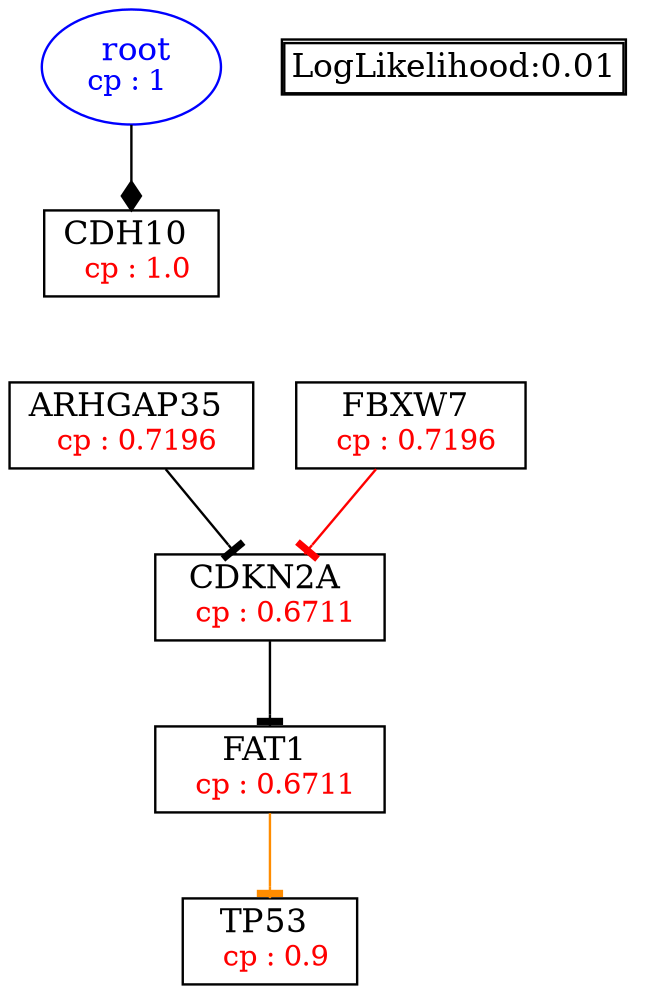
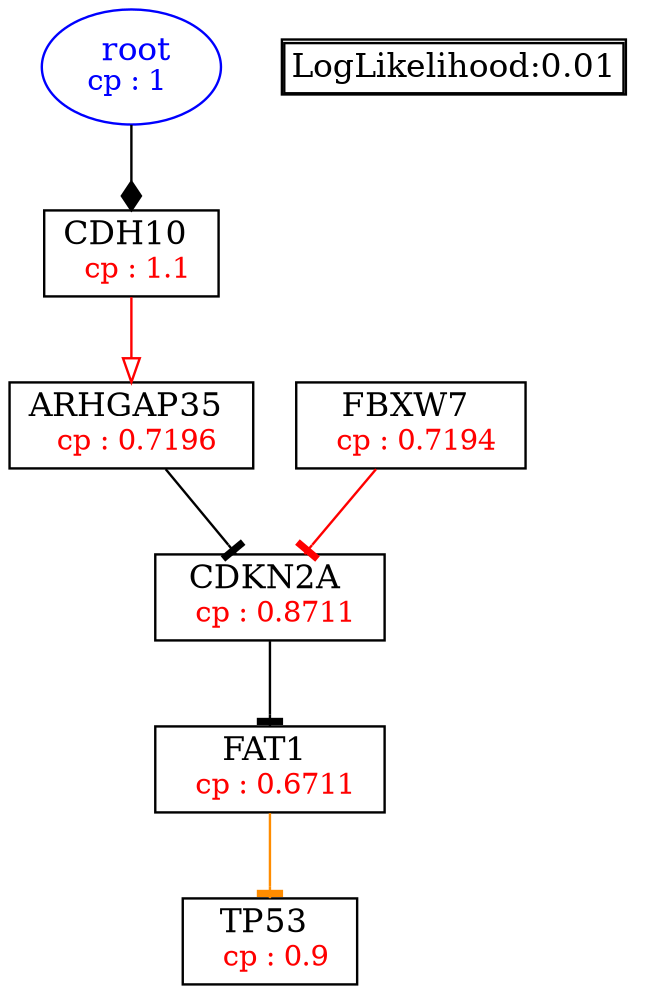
(137, 269) -> (137, 269)
none -> (131, 328)
(417, 441) -> (417, 441)
(276, 613) -> (276, 613)
